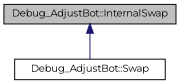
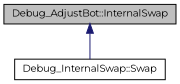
(90, 69) -> (90, 69)
